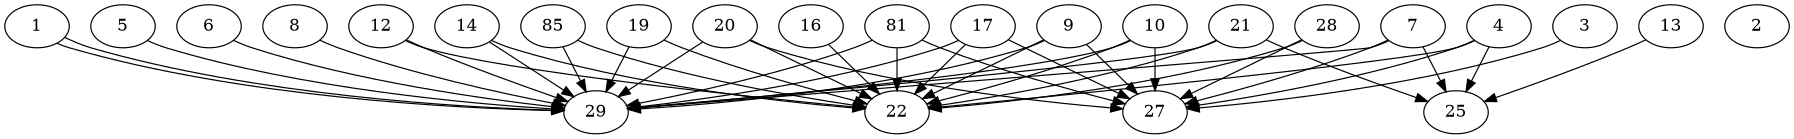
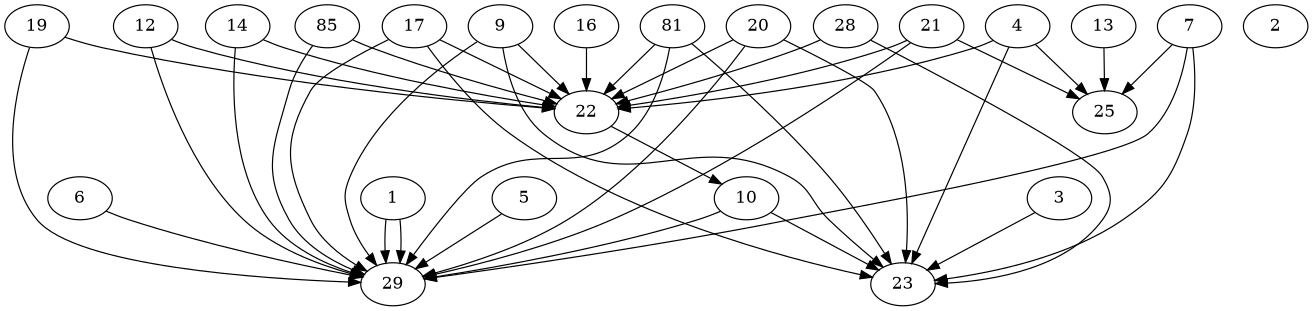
(295, 26) -> none
(1035, 74) -> (663, 154)
(1155, 112) -> (903, 284)
